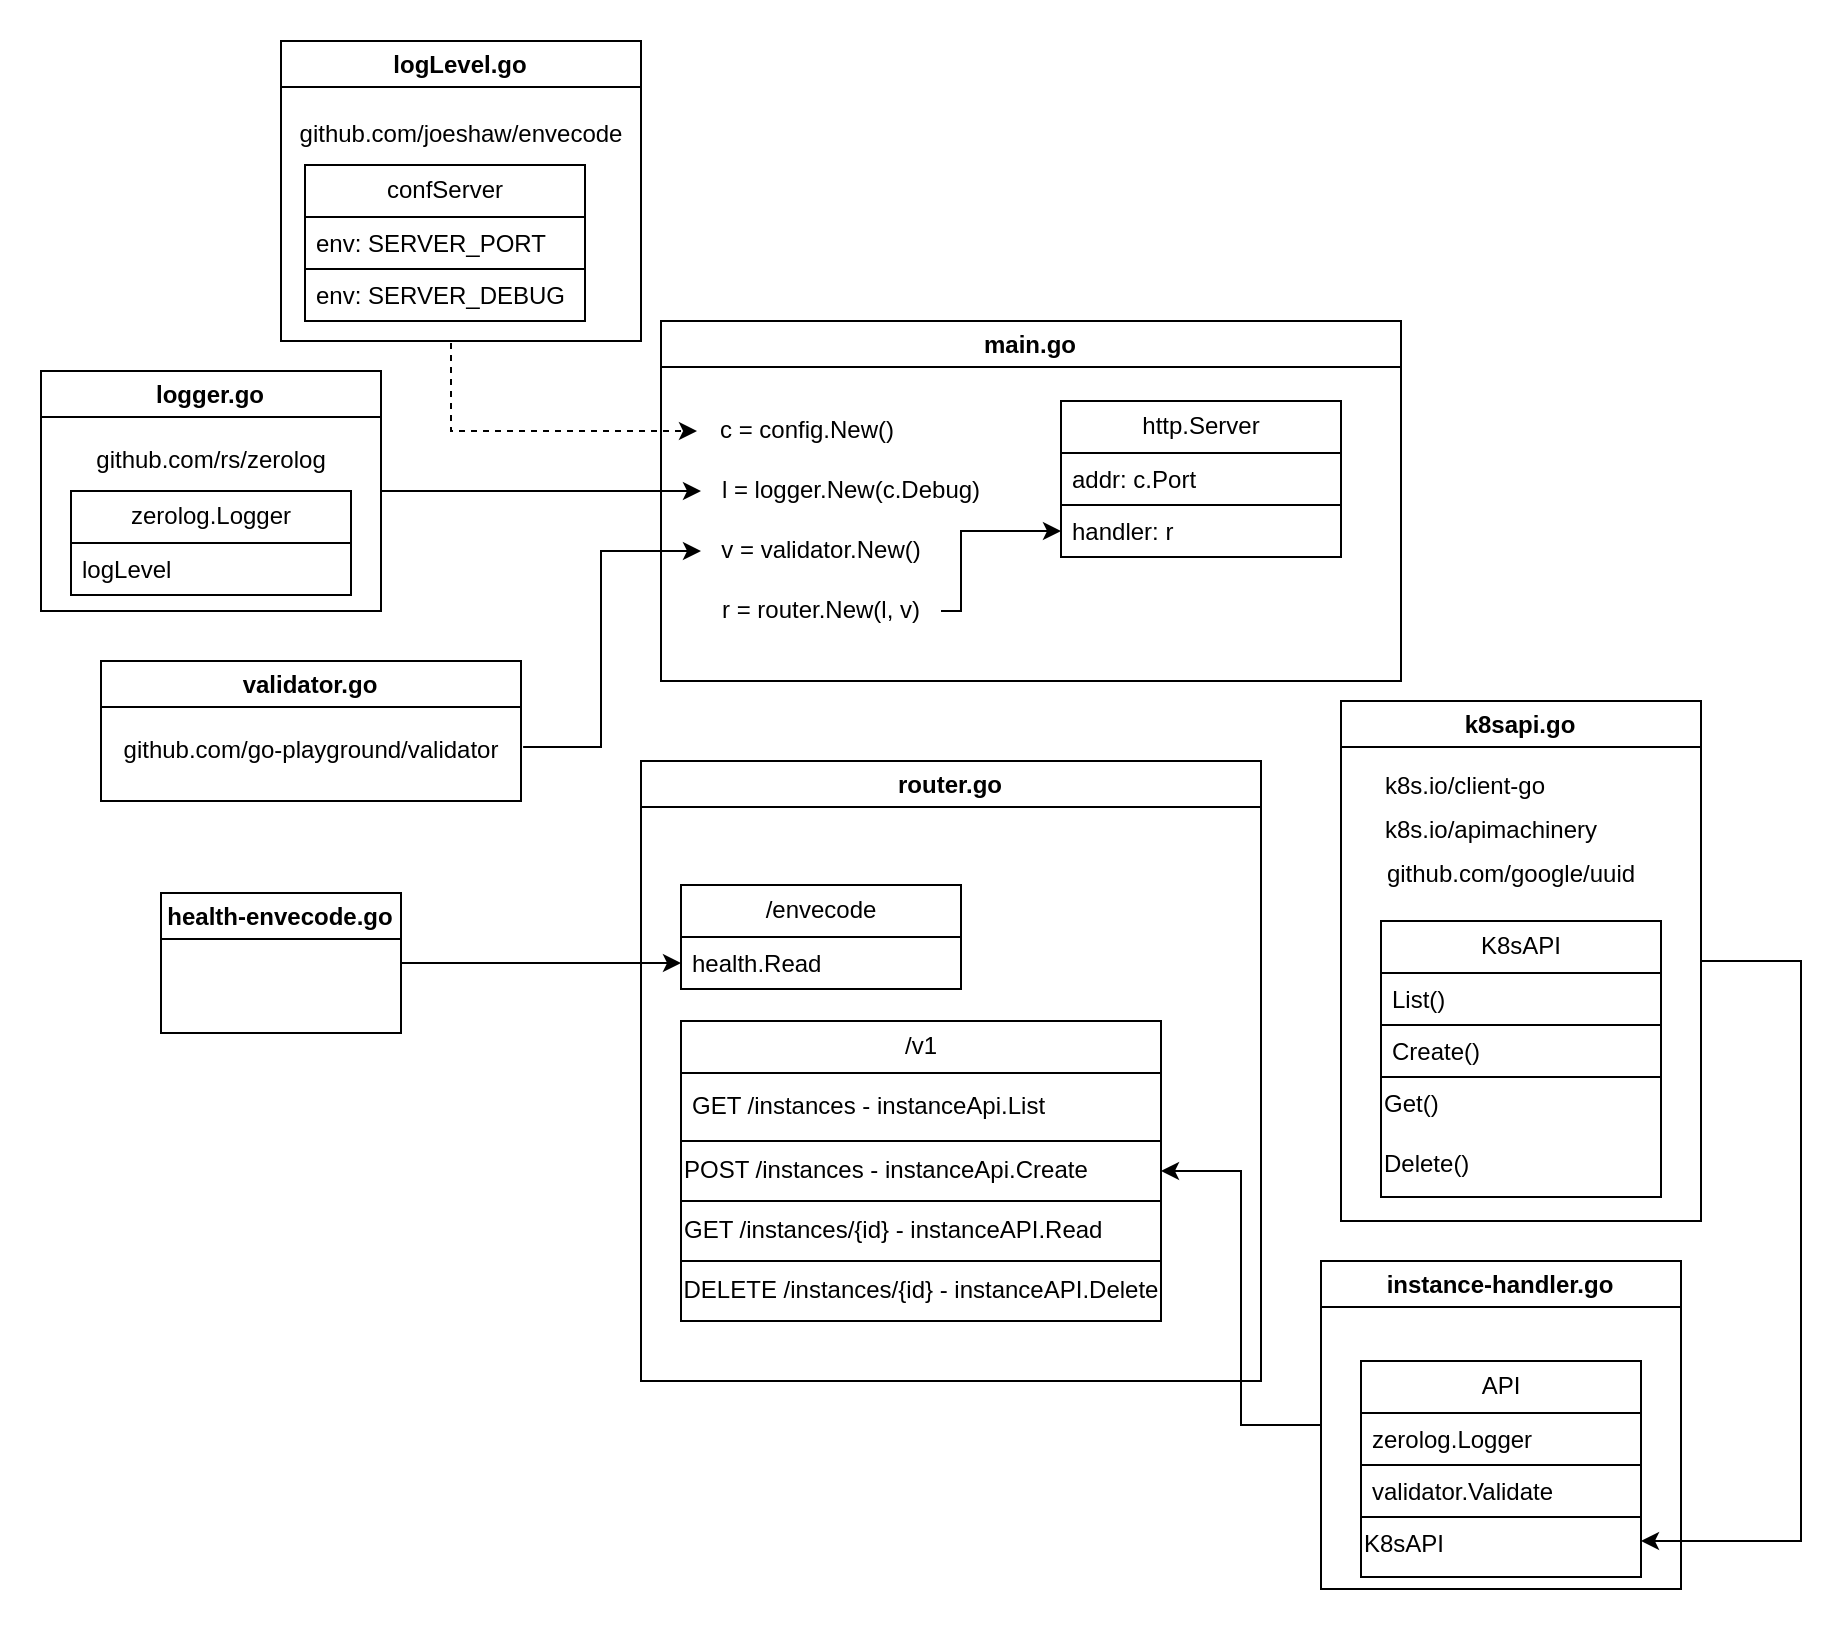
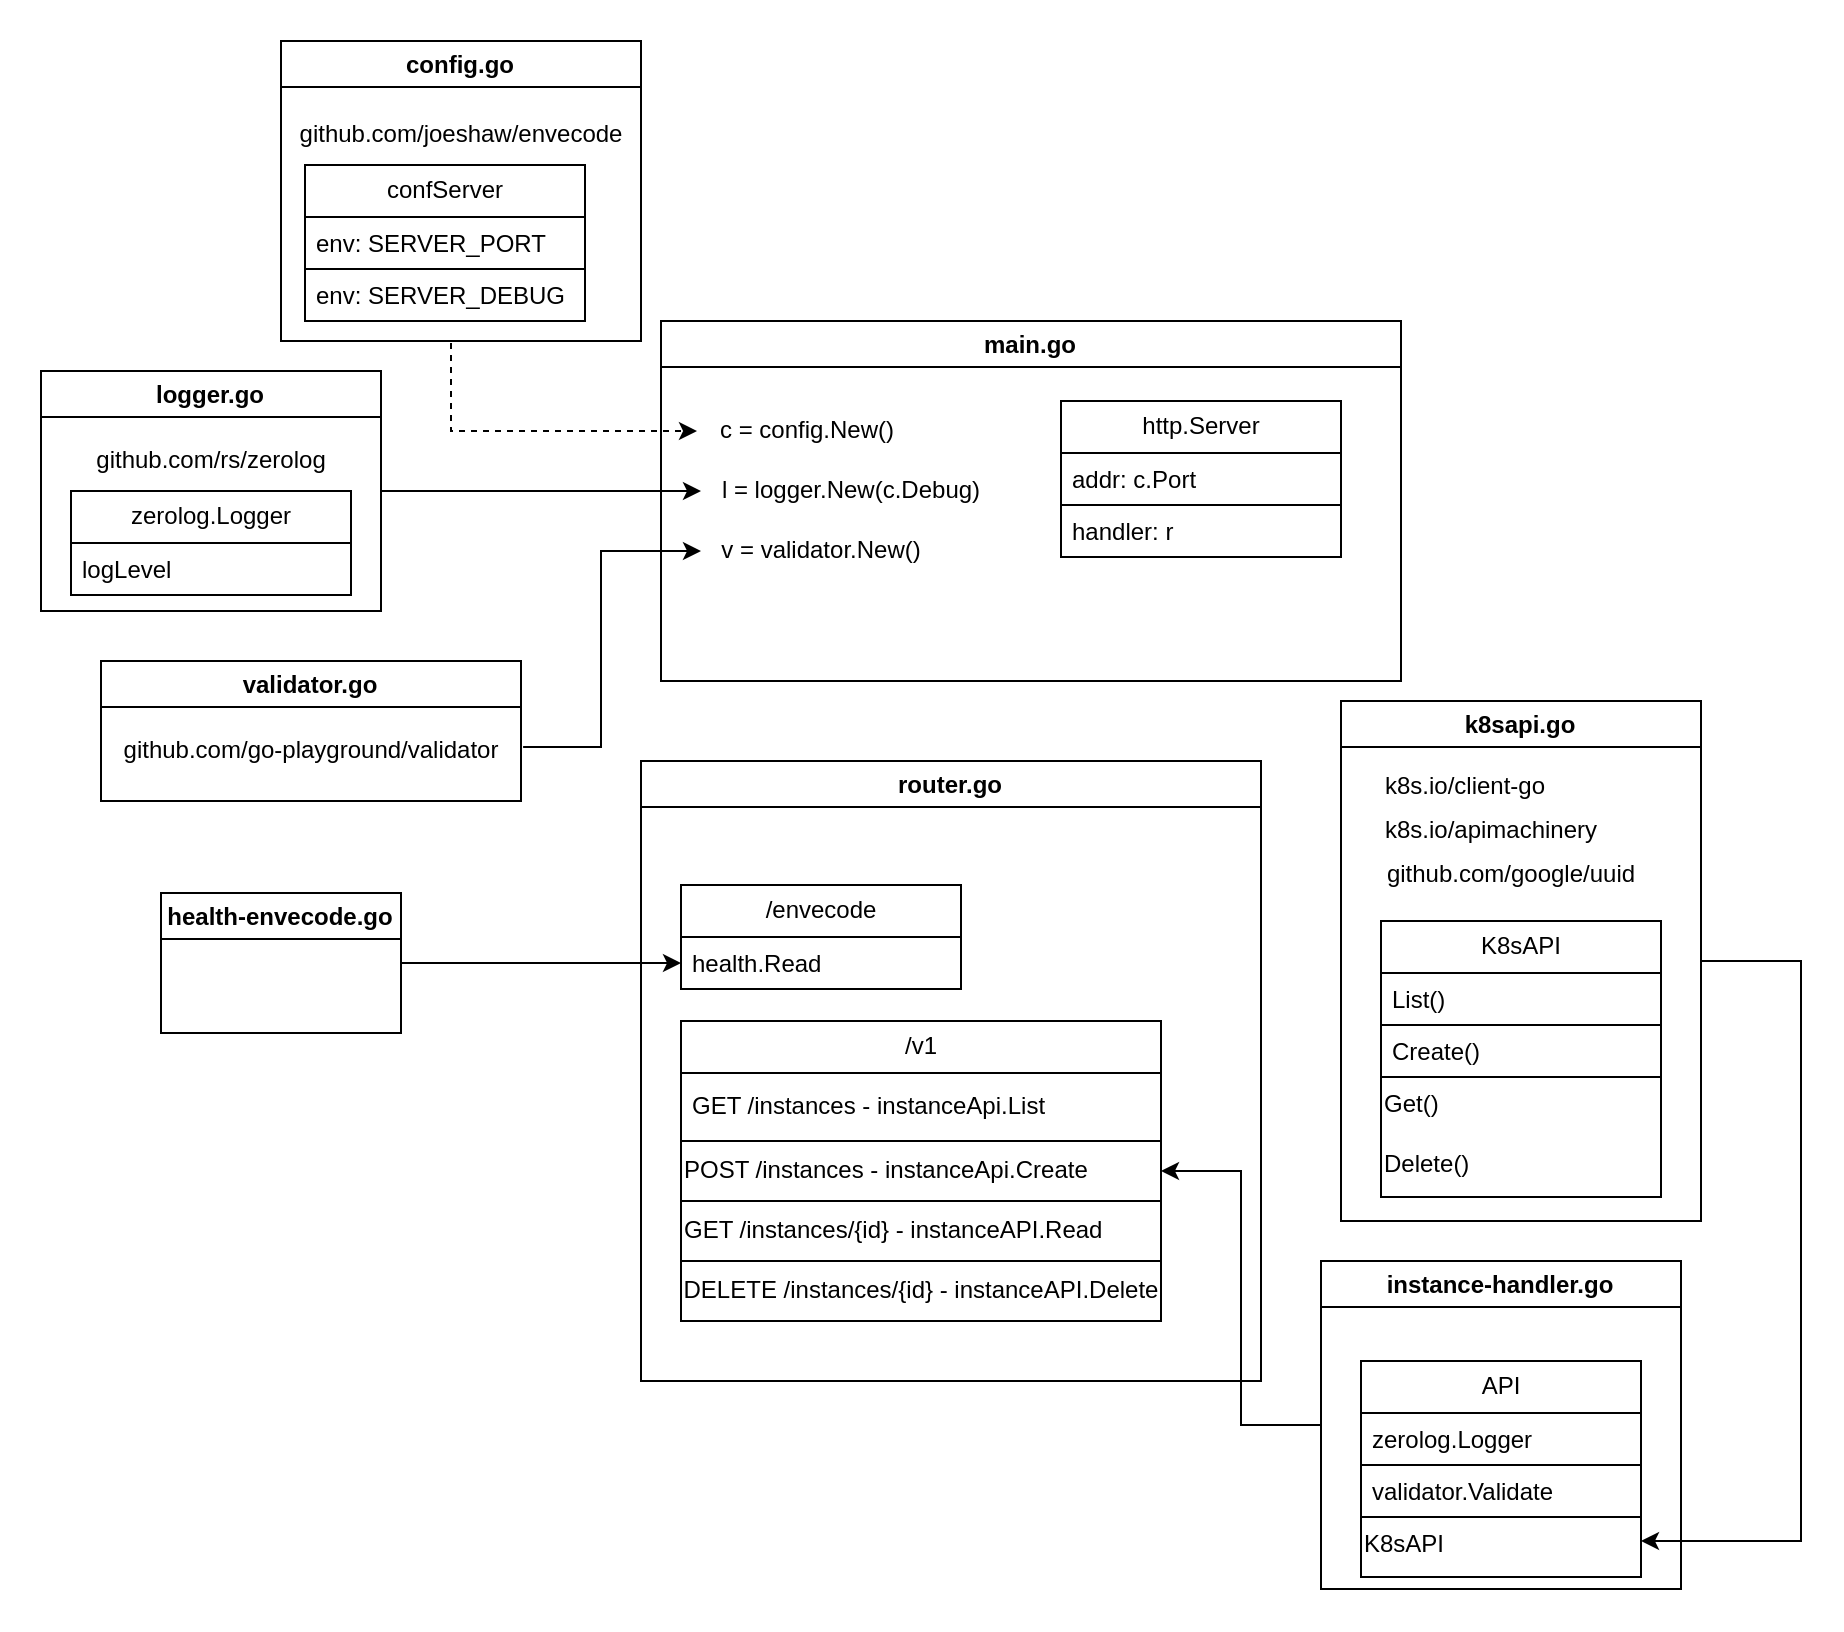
(460, 65) -> (460, 65)
(961, 538) -> none
(821, 611) -> none
